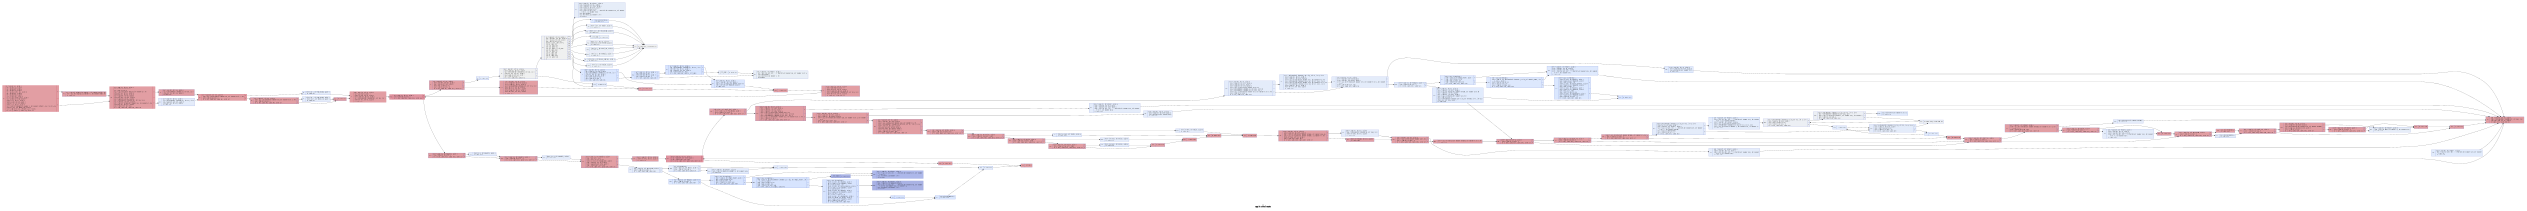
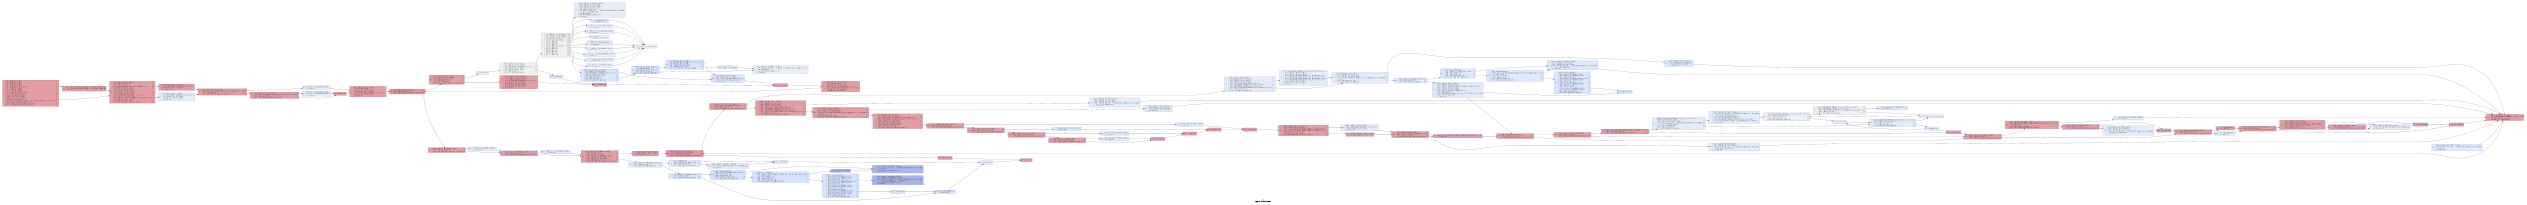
(573, 78) -> (577, 58)
